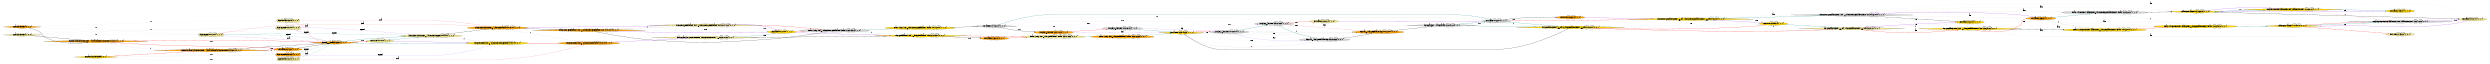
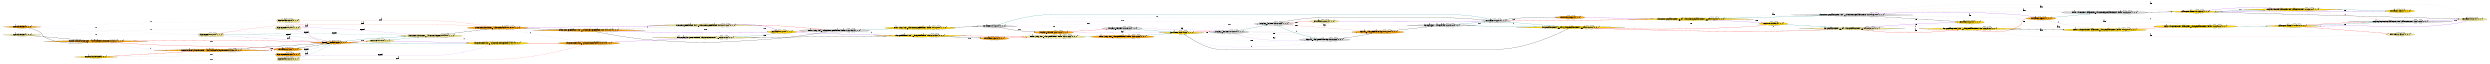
(1383, 18) -> (1383, 18)
